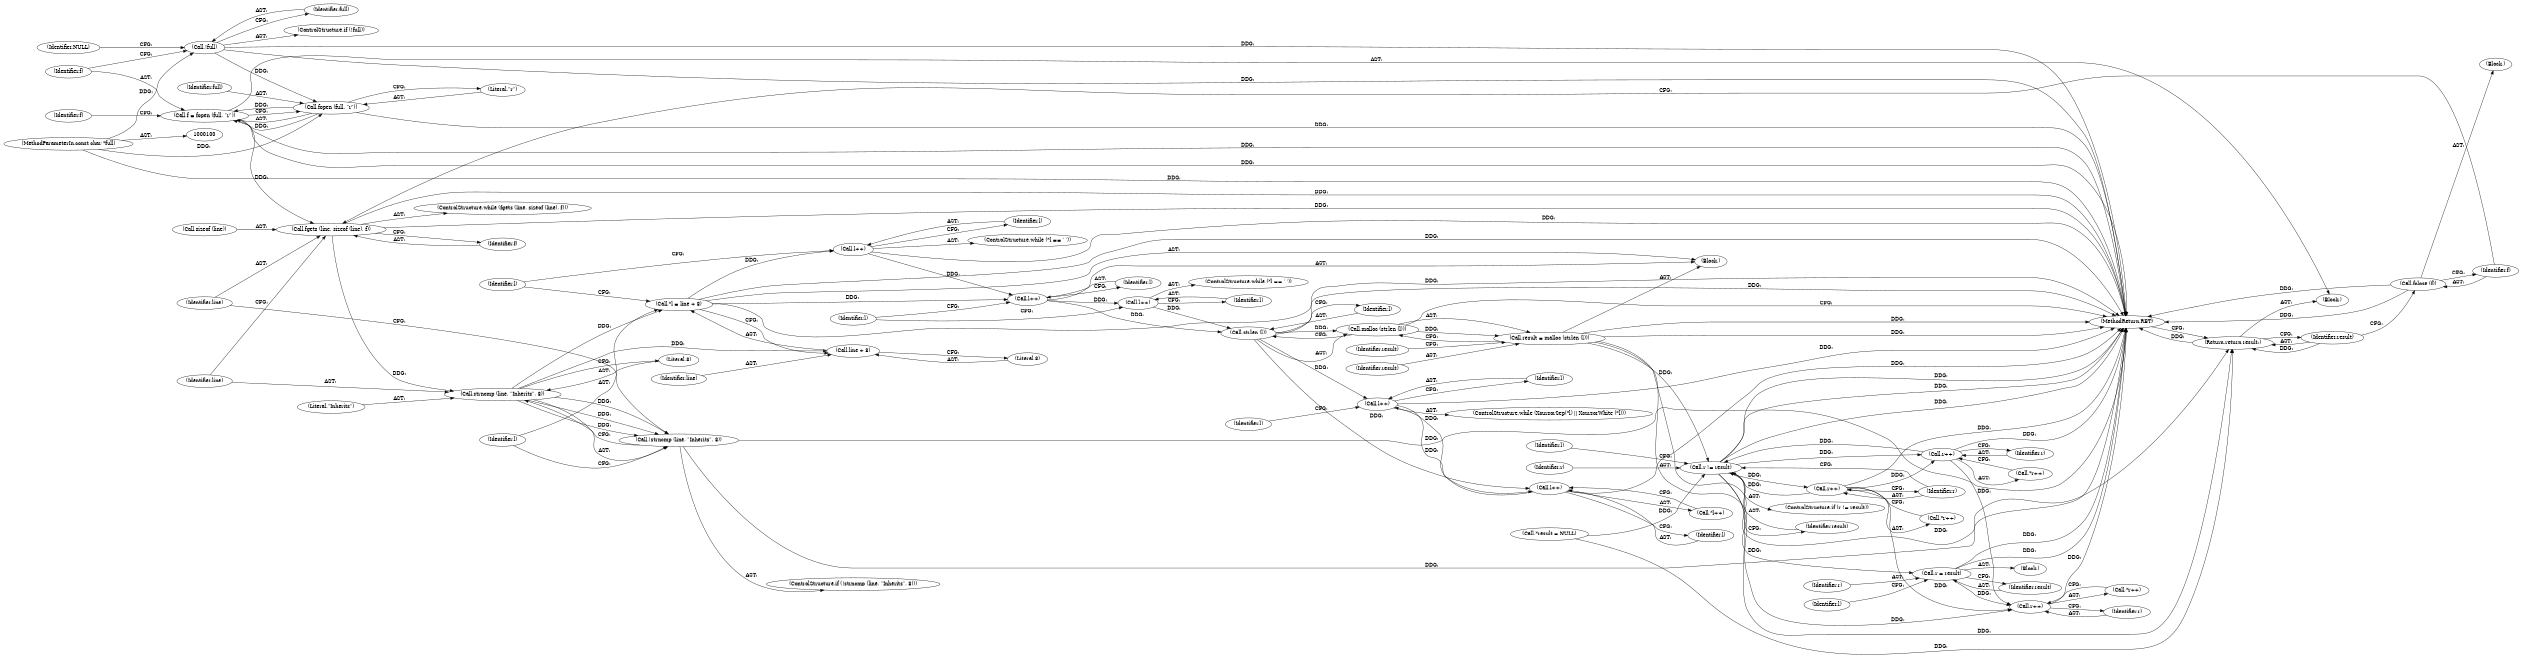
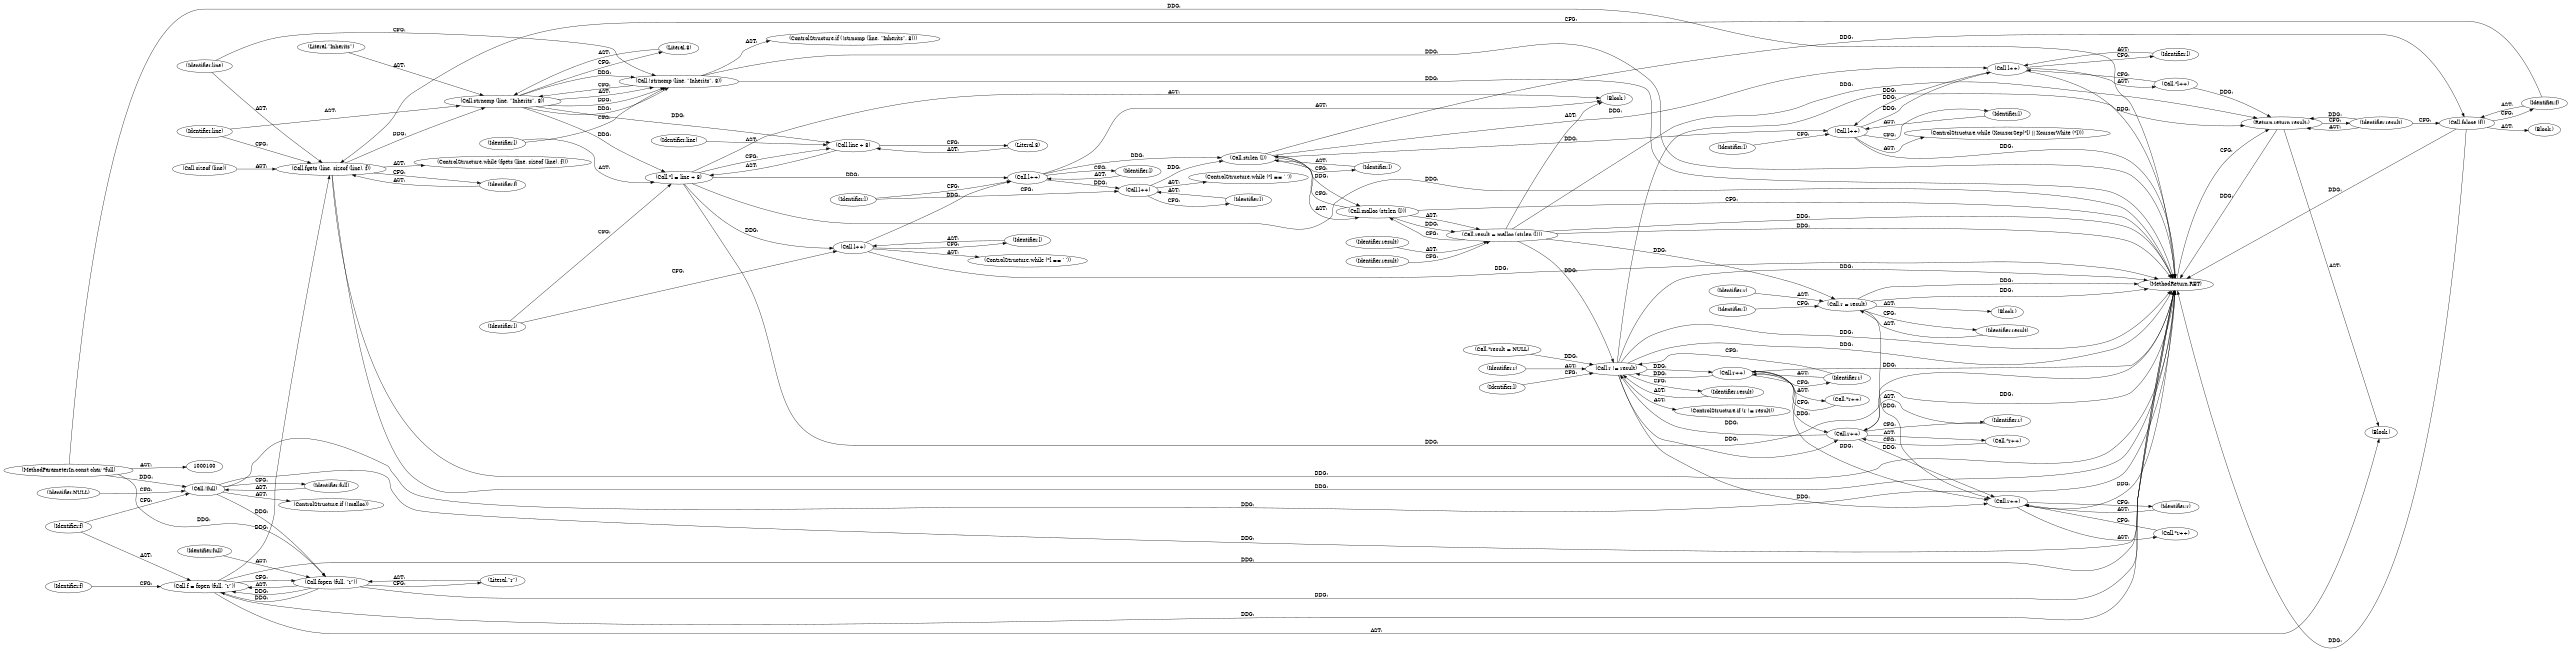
(331, 30) -> (331, 505)
(1685, 288) -> (1878, 40)
(2007, 649) -> (2232, 99)
